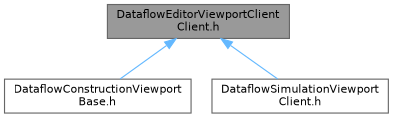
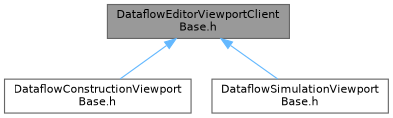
(198, 21) -> (198, 21)
(300, 96) -> (300, 96)
